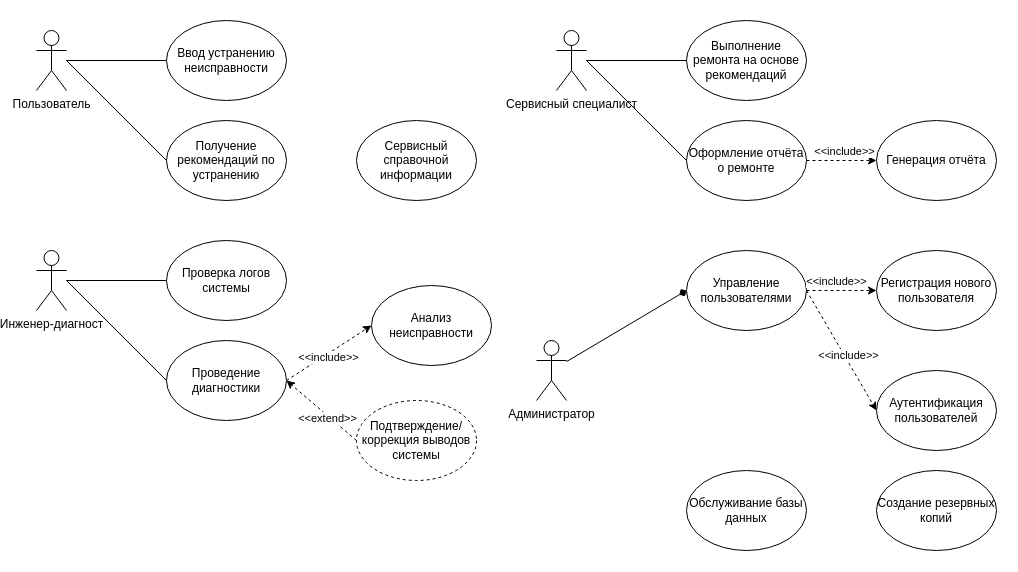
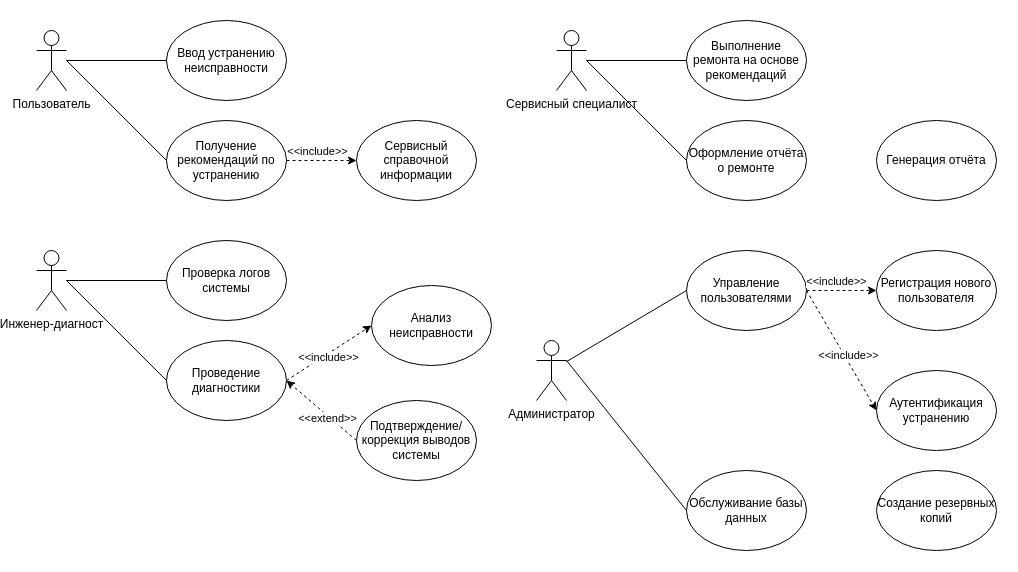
none -> (318, 161)
(838, 161) -> none
(679, 295) -> (682, 293)
(937, 411) -> (937, 411)
none -> (627, 436)
(417, 441) -> (417, 441)
